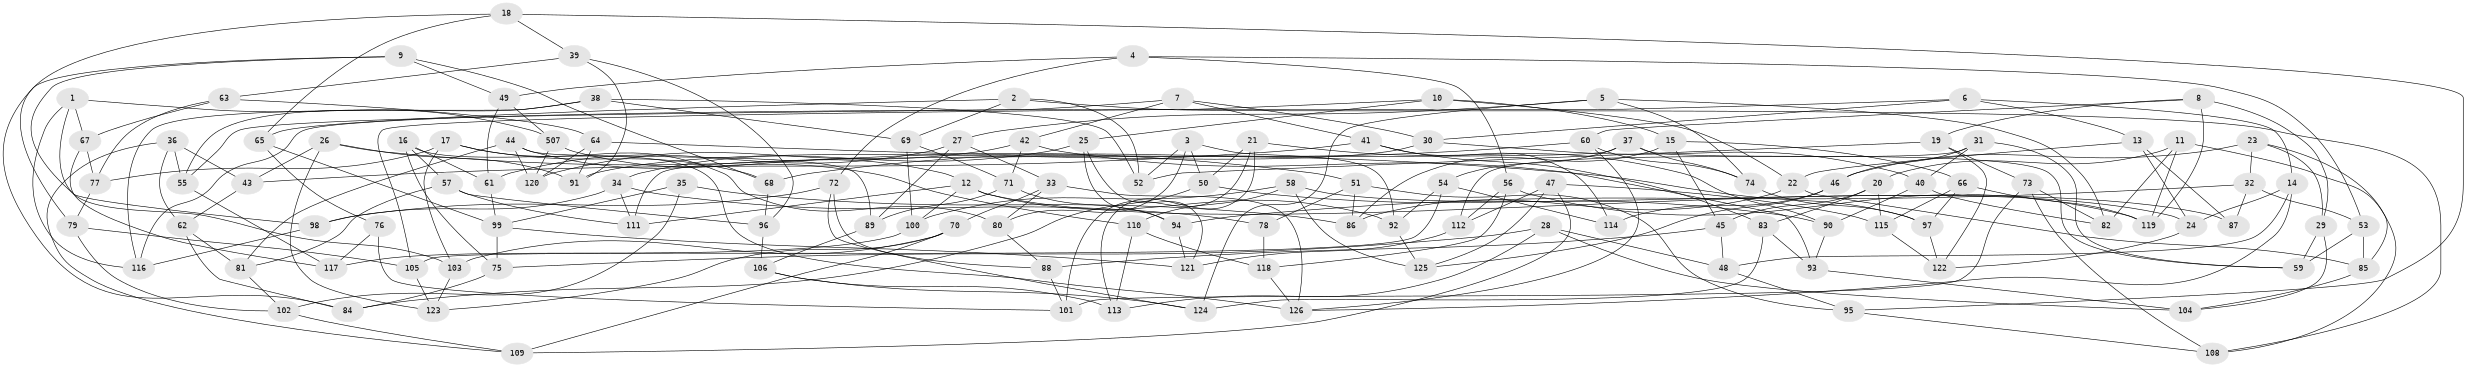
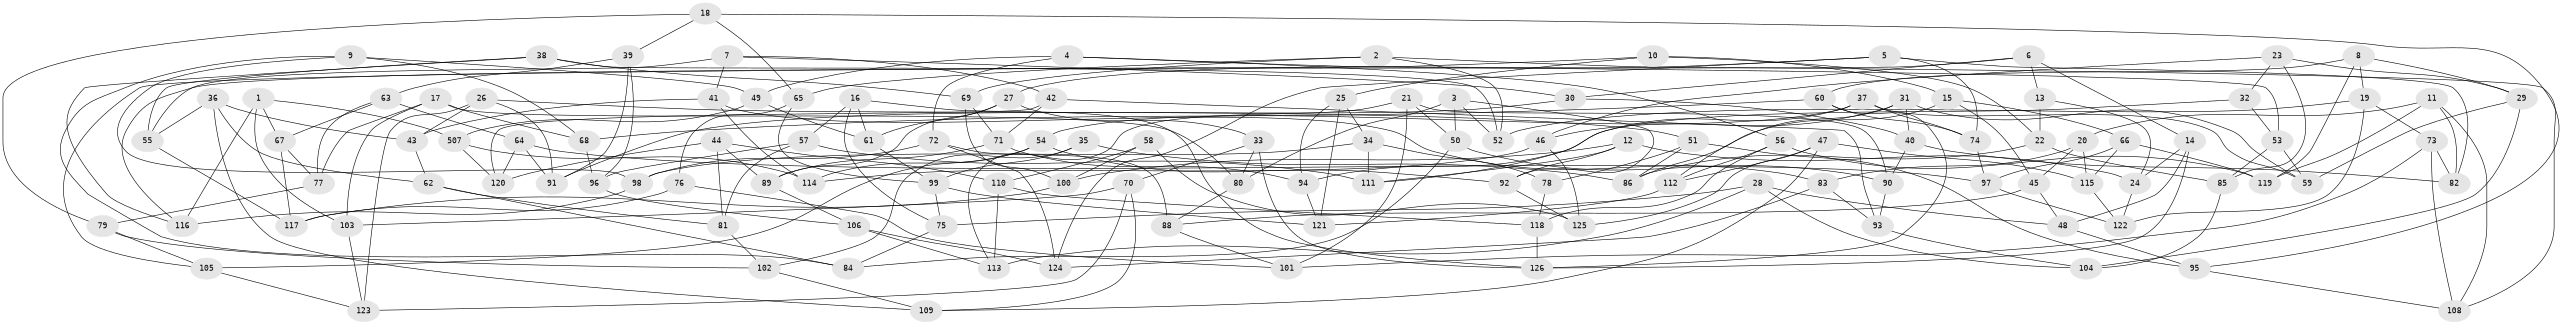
(759, 164) -> (675, 157)
(2234, 226) -> none
